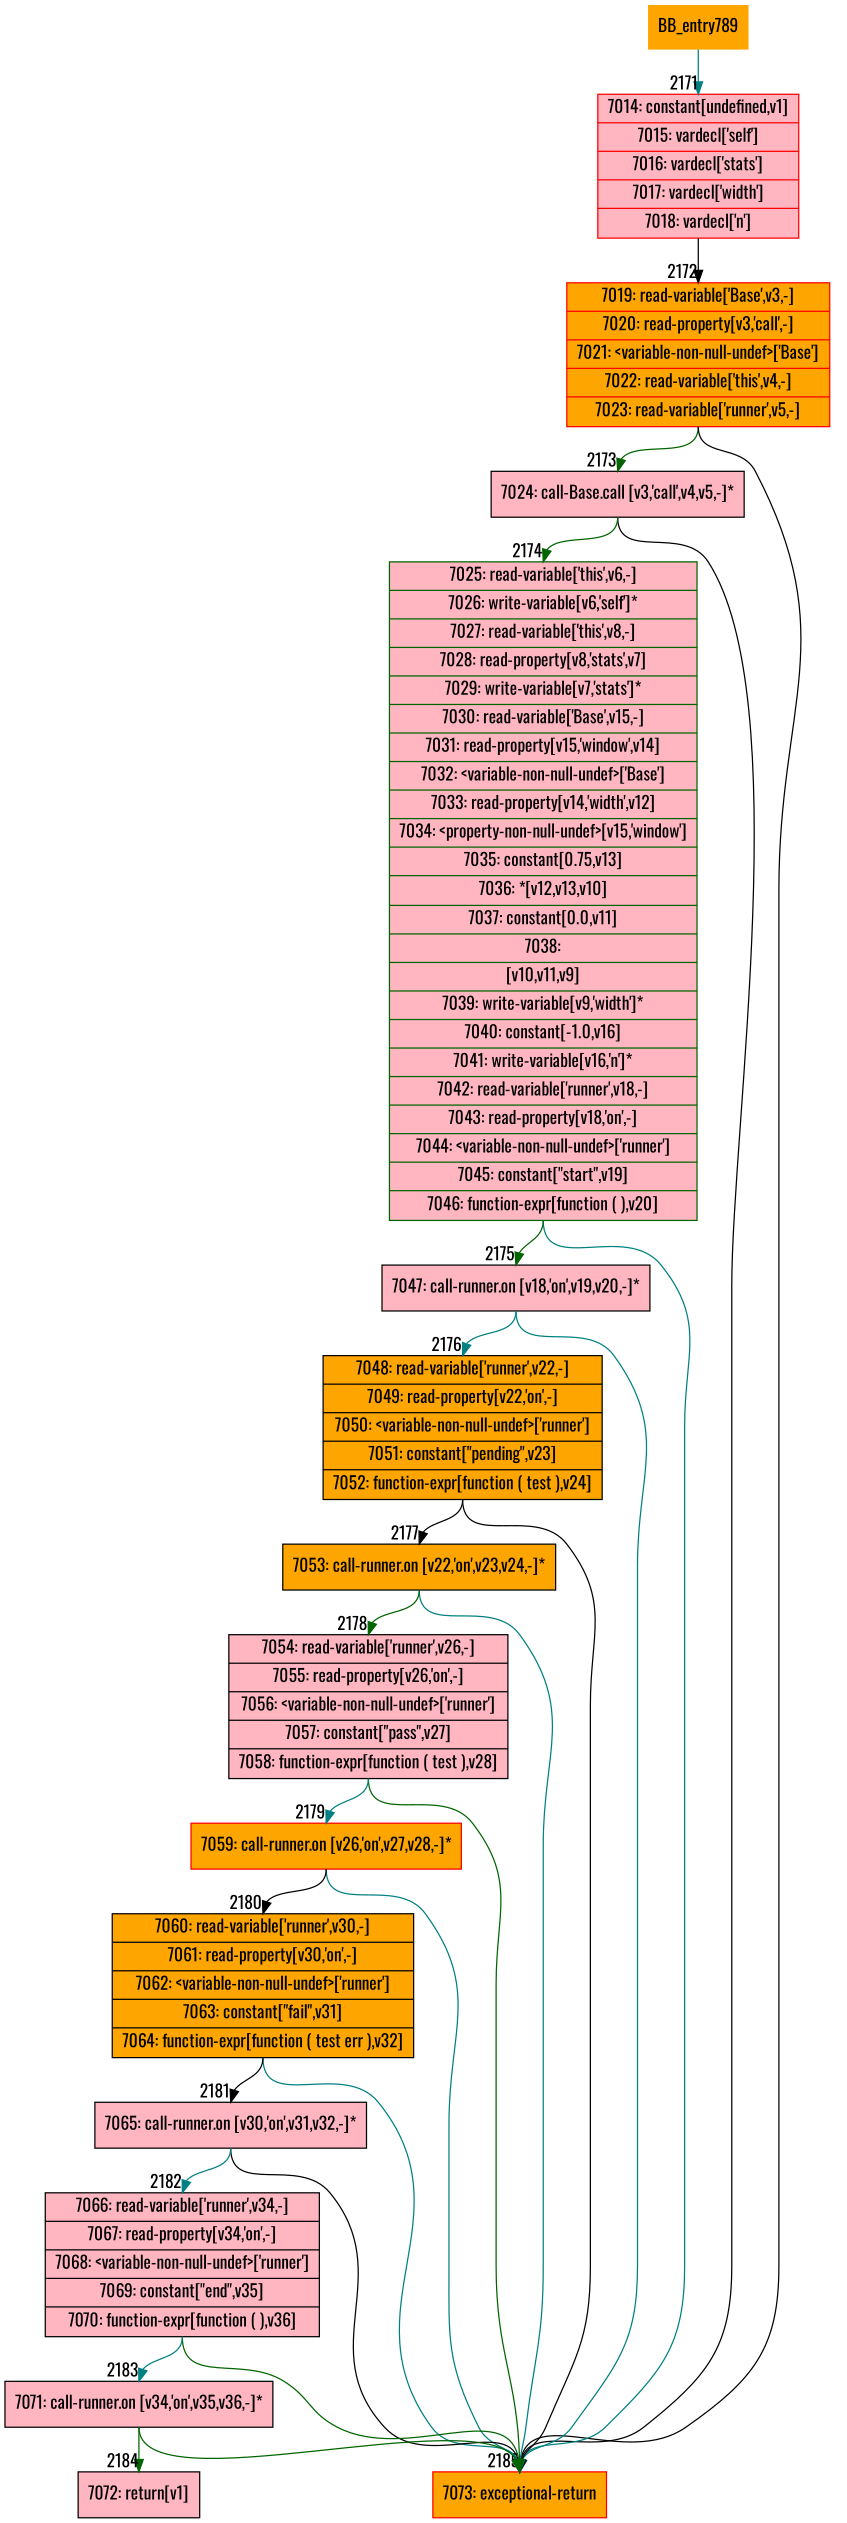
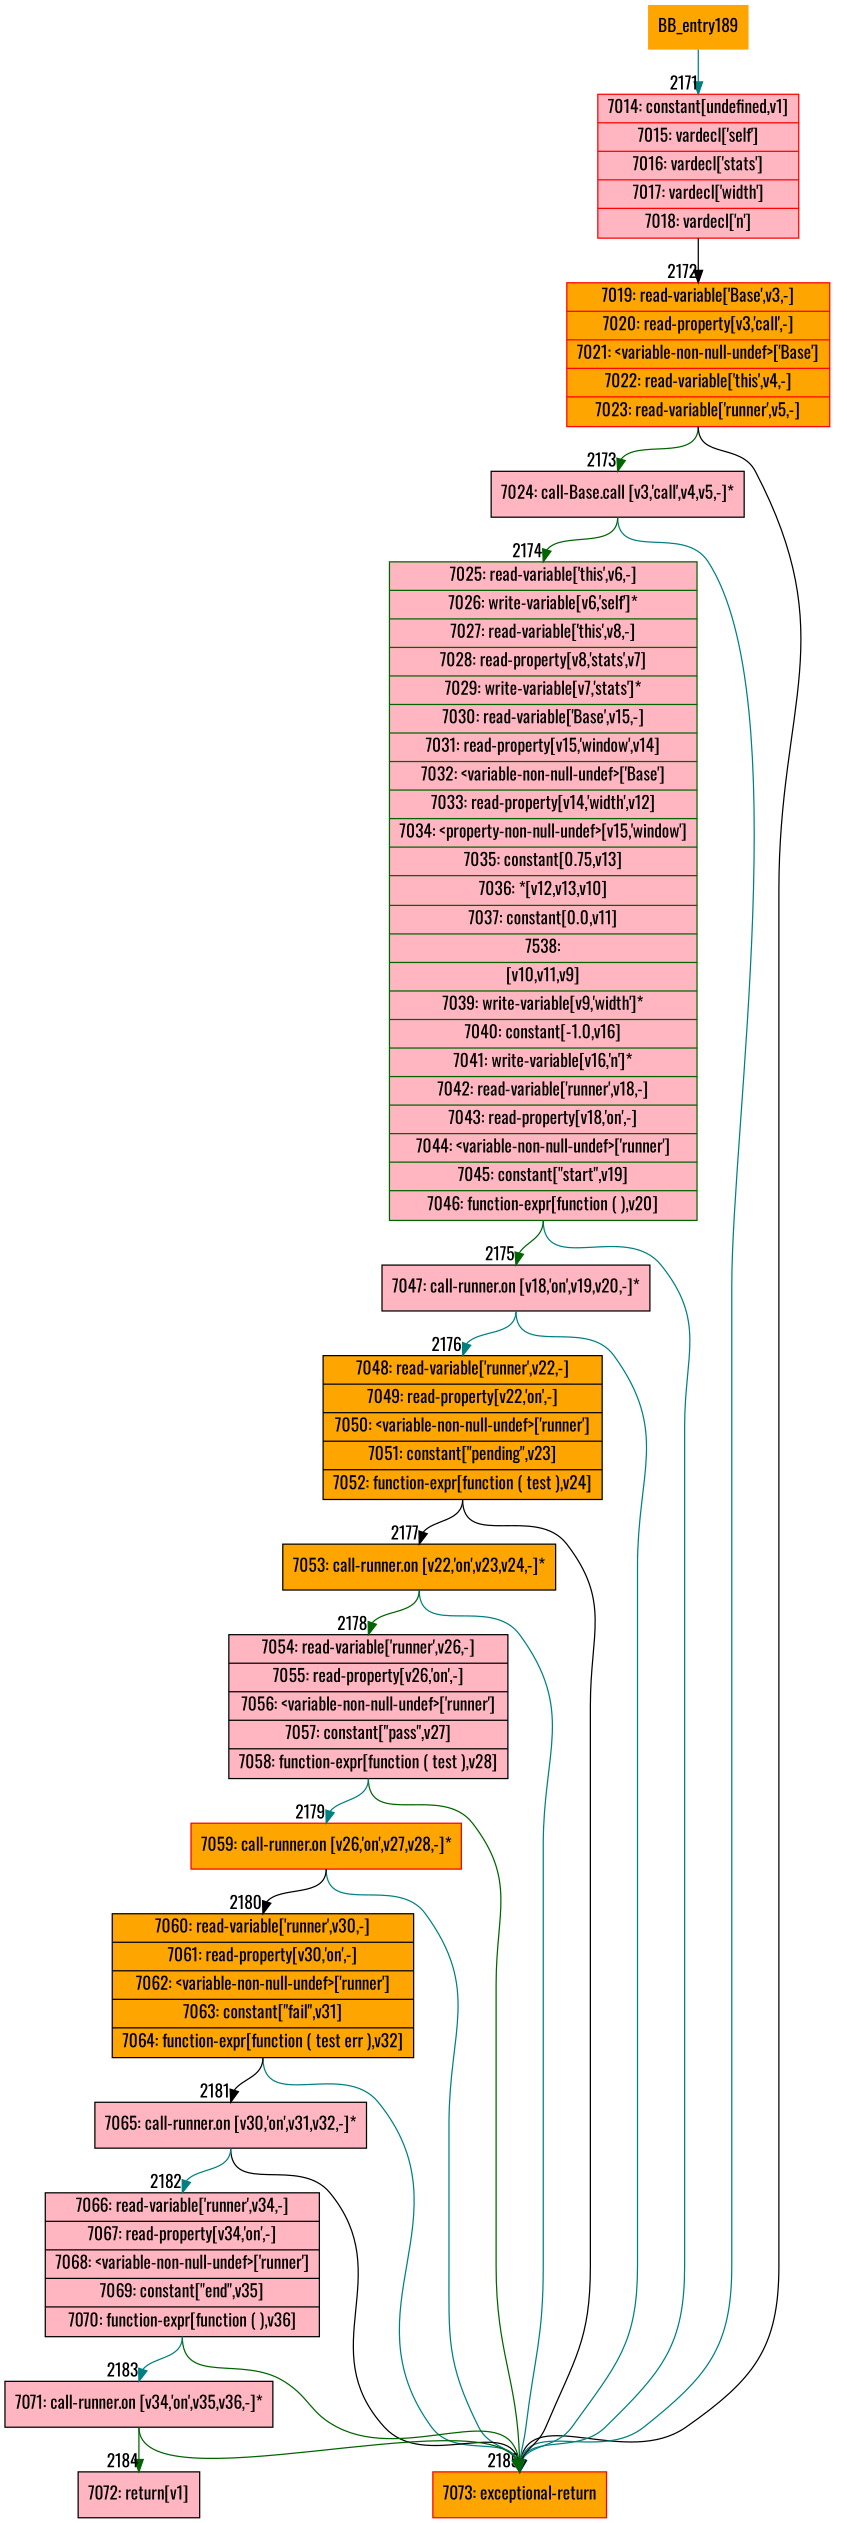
(698, 27) -> (698, 27)
(543, 948) -> (543, 948)
(732, 1518) -> (732, 1518)
